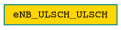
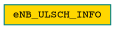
(61, 15) -> (57, 15)
